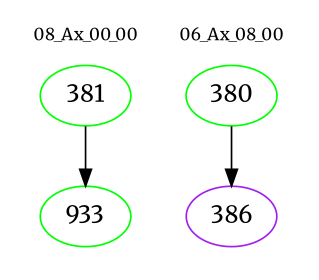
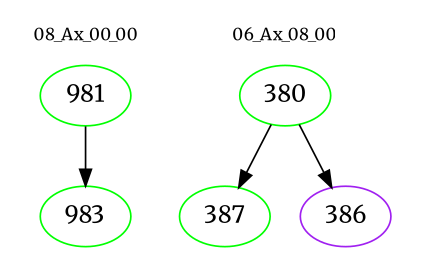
(86, 96) -> (86, 96)
(86, 216) -> (86, 216)
none -> (225, 216)
